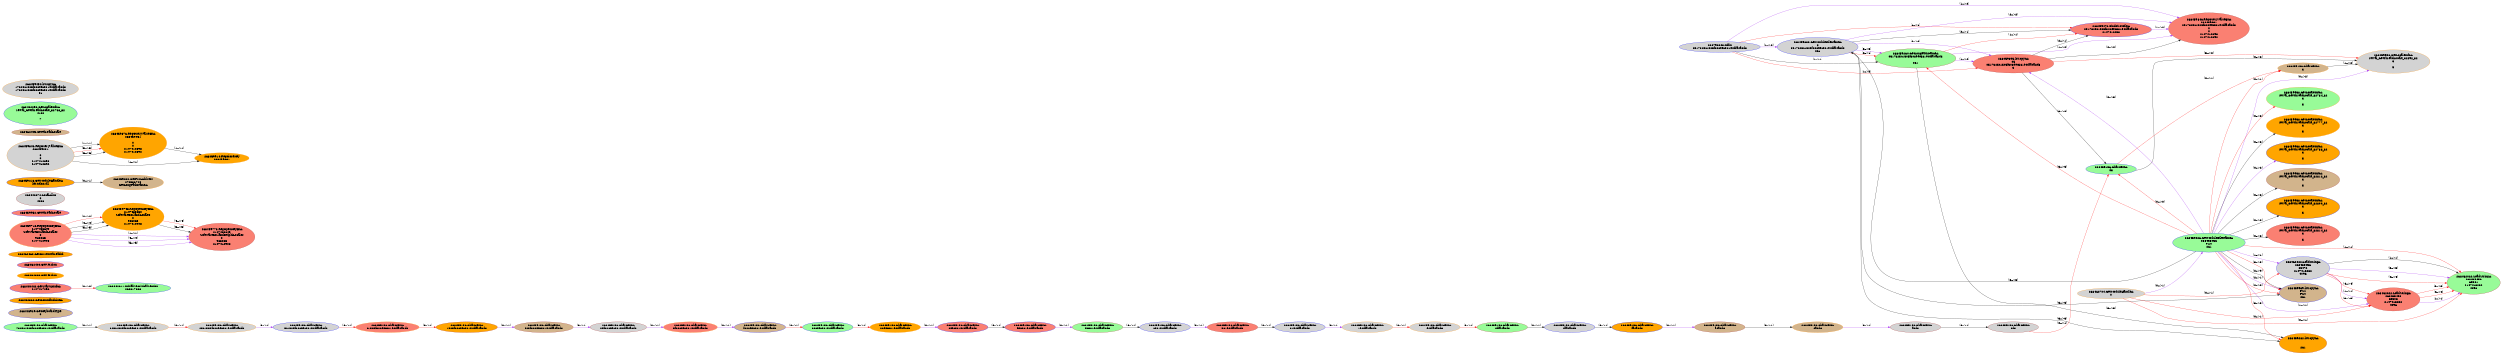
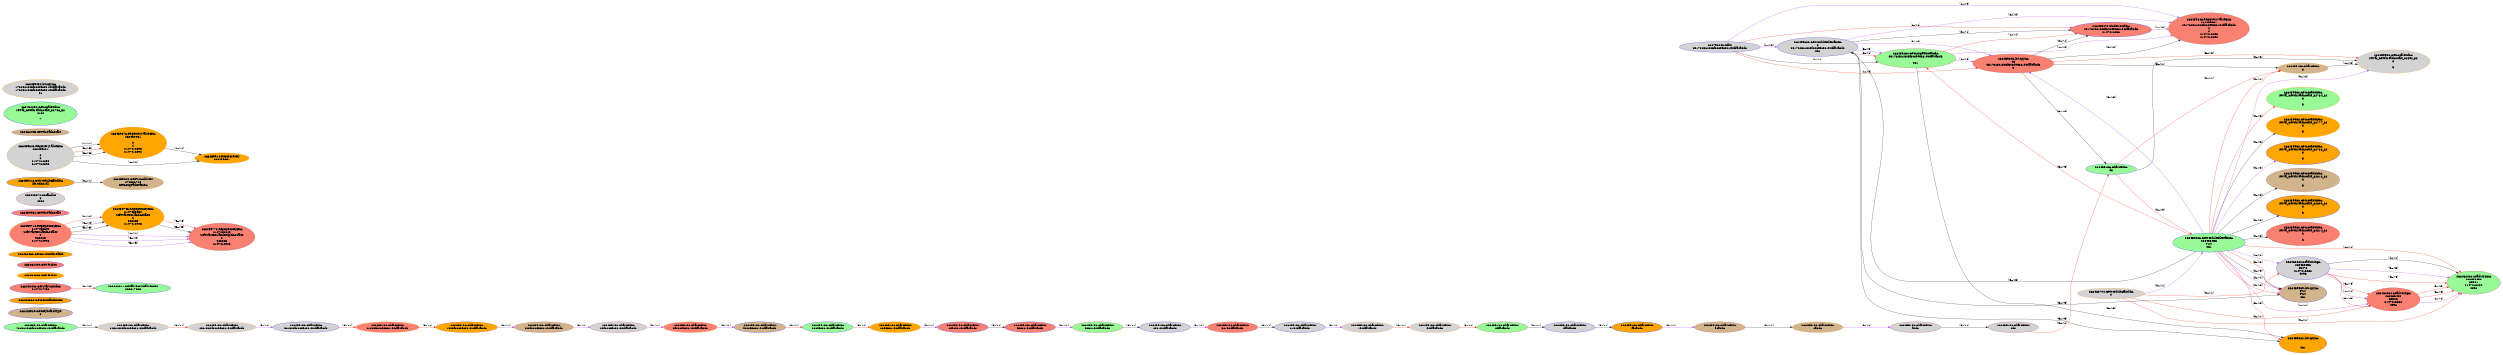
none -> (2165, 66)
(2158, 204) -> (2150, 208)
